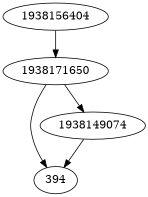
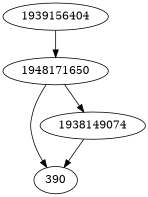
(56, 17) -> (56, 17)
(56, 71) -> (56, 71)
(56, 180) -> (56, 180)
